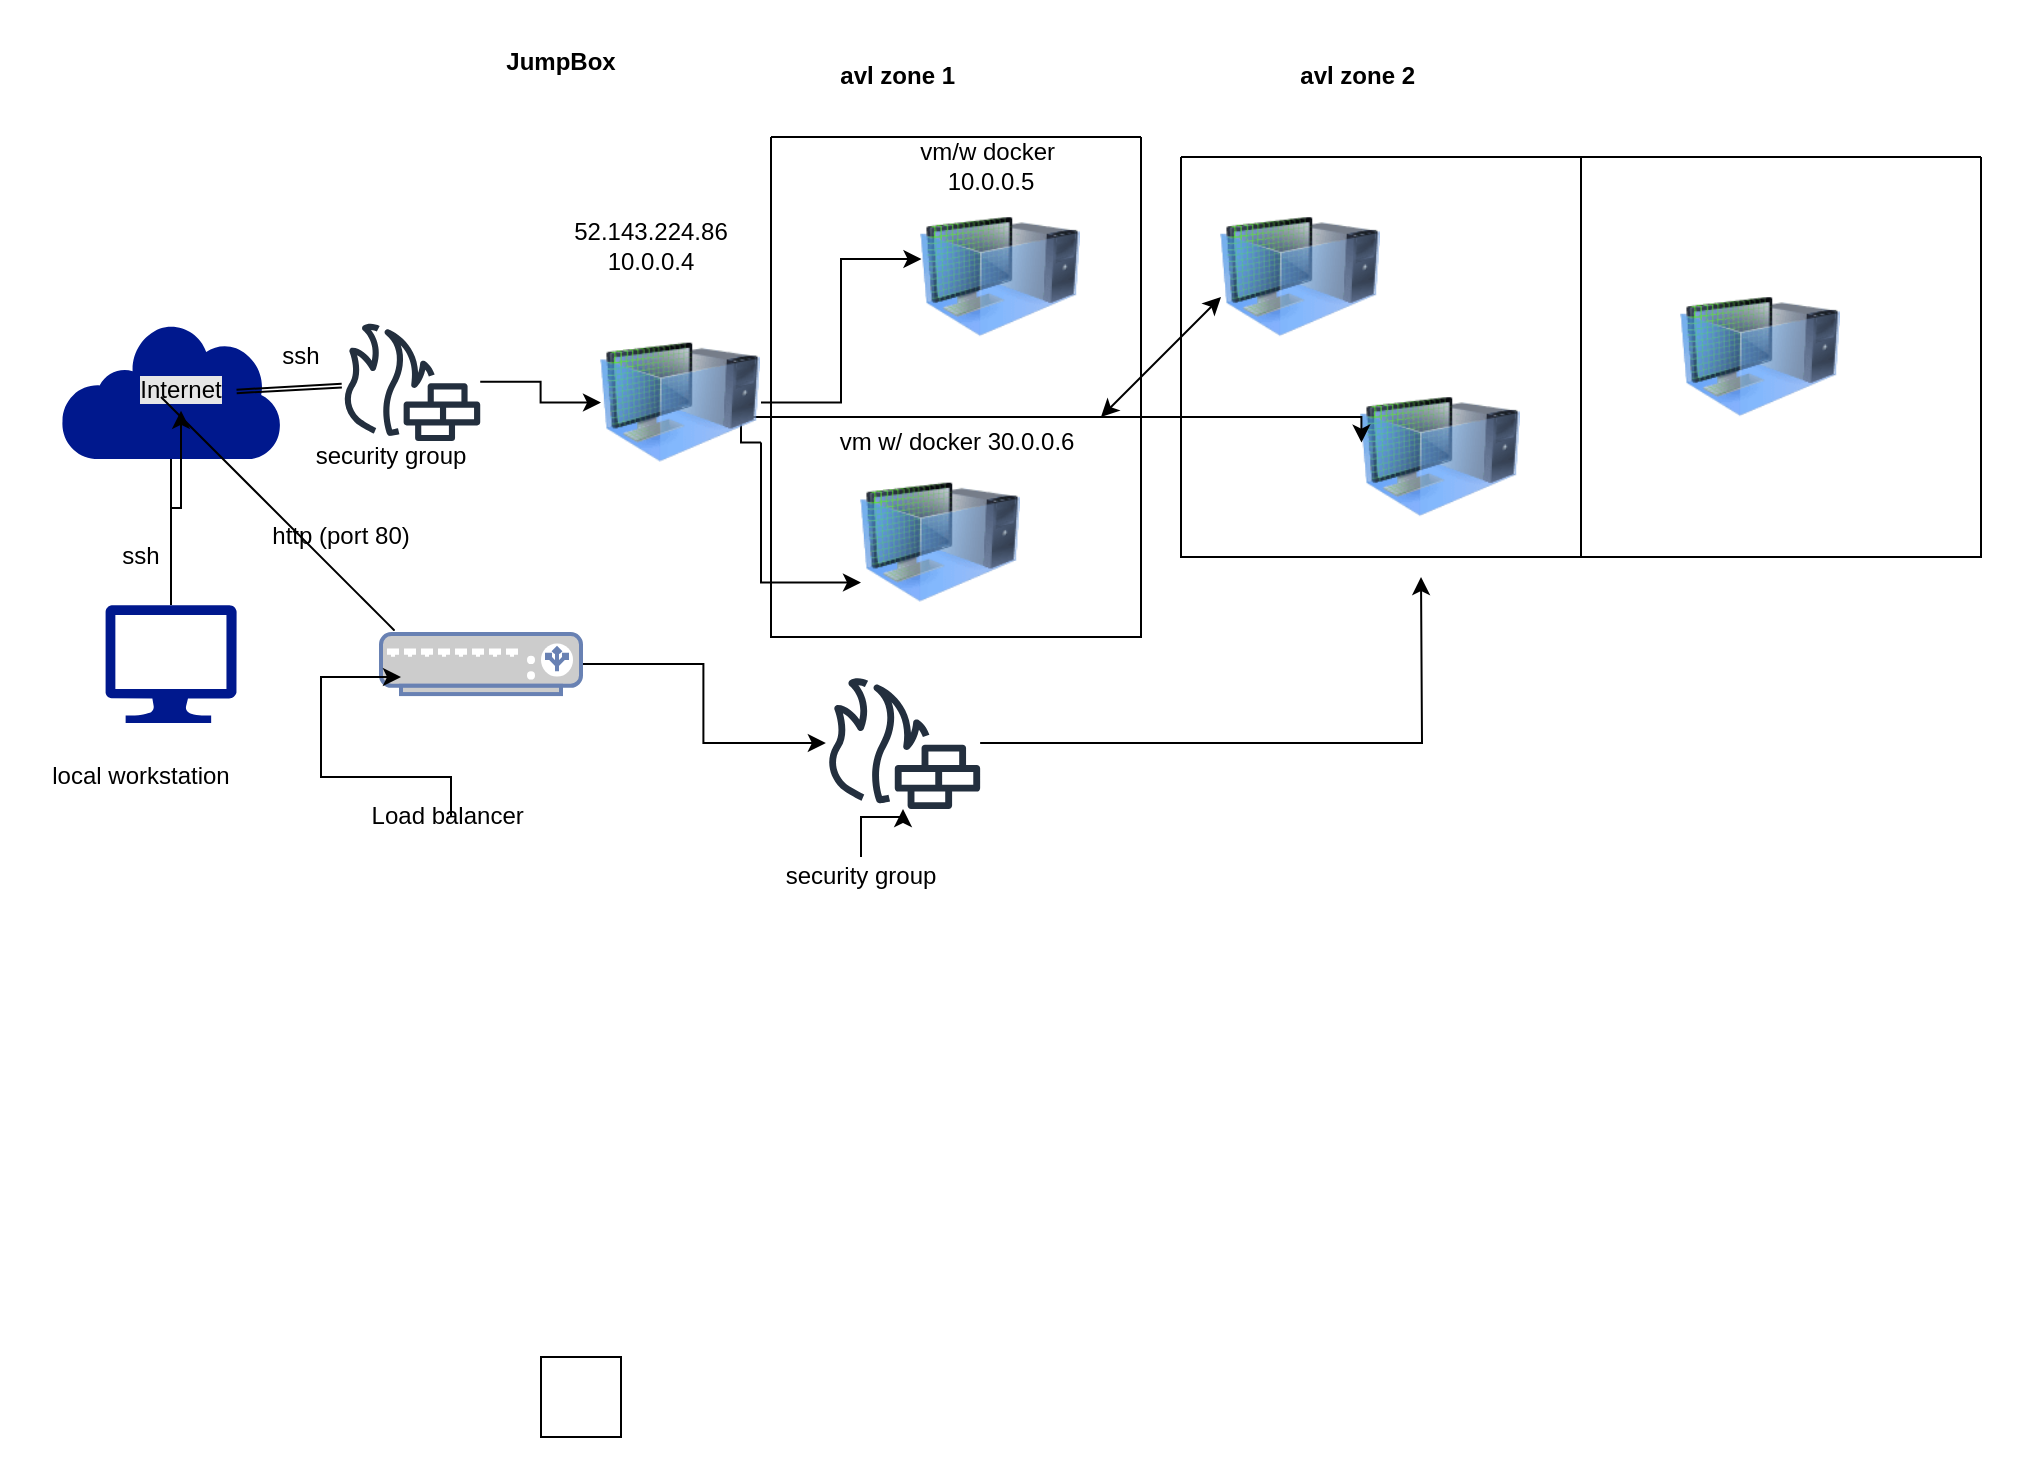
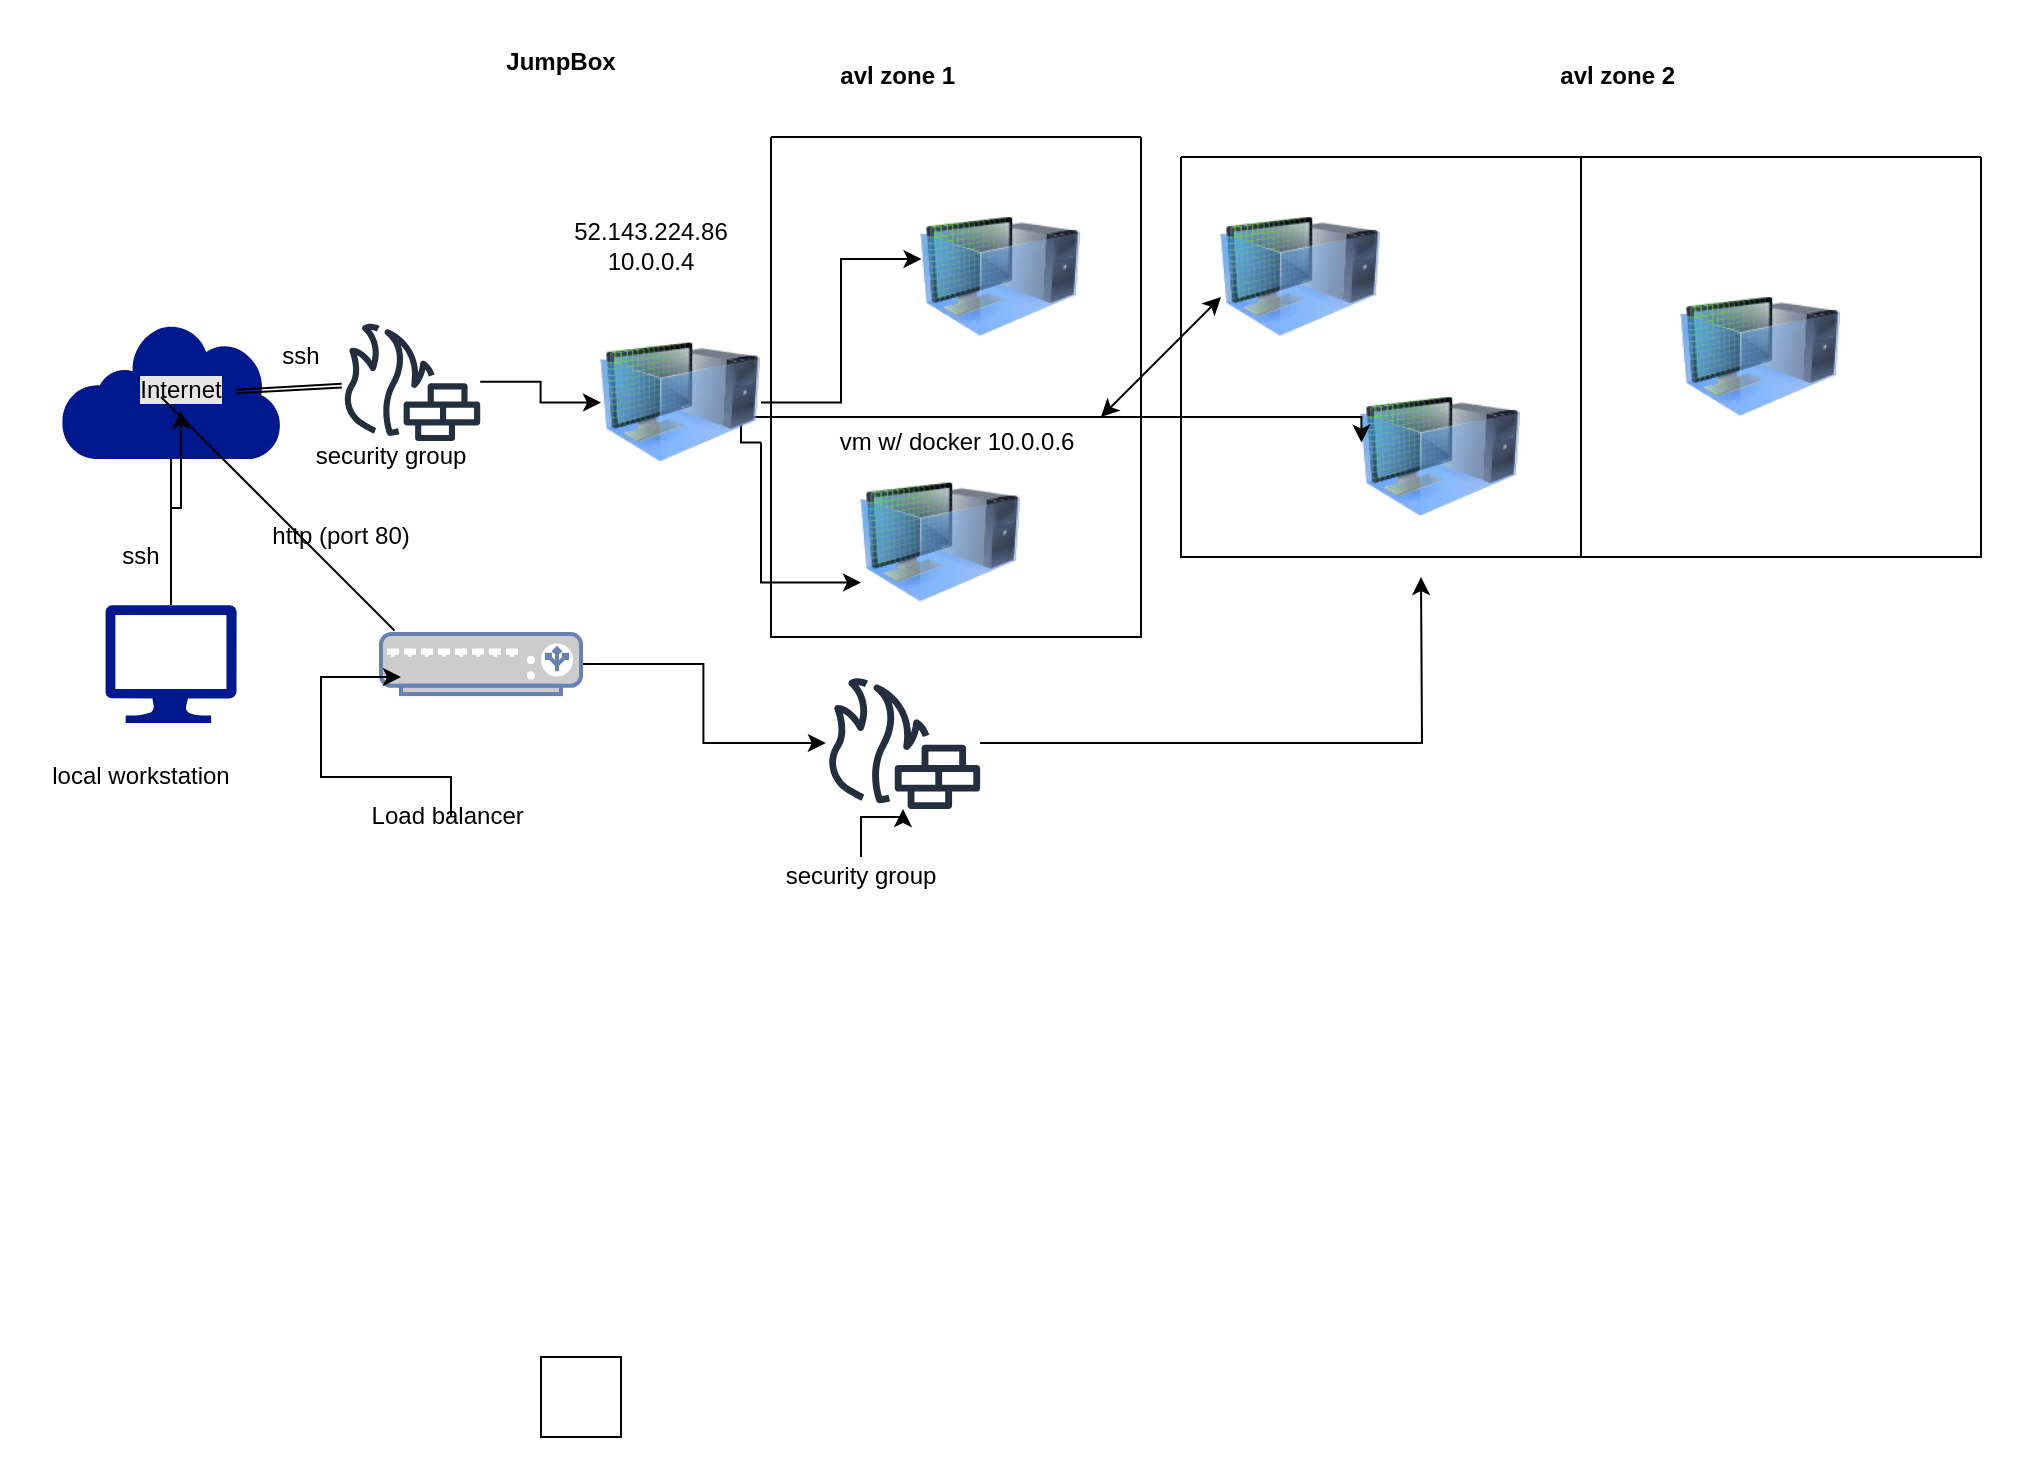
(1361, 77) -> (1621, 77)
(991, 167) -> none
(958, 443) -> (958, 443)
